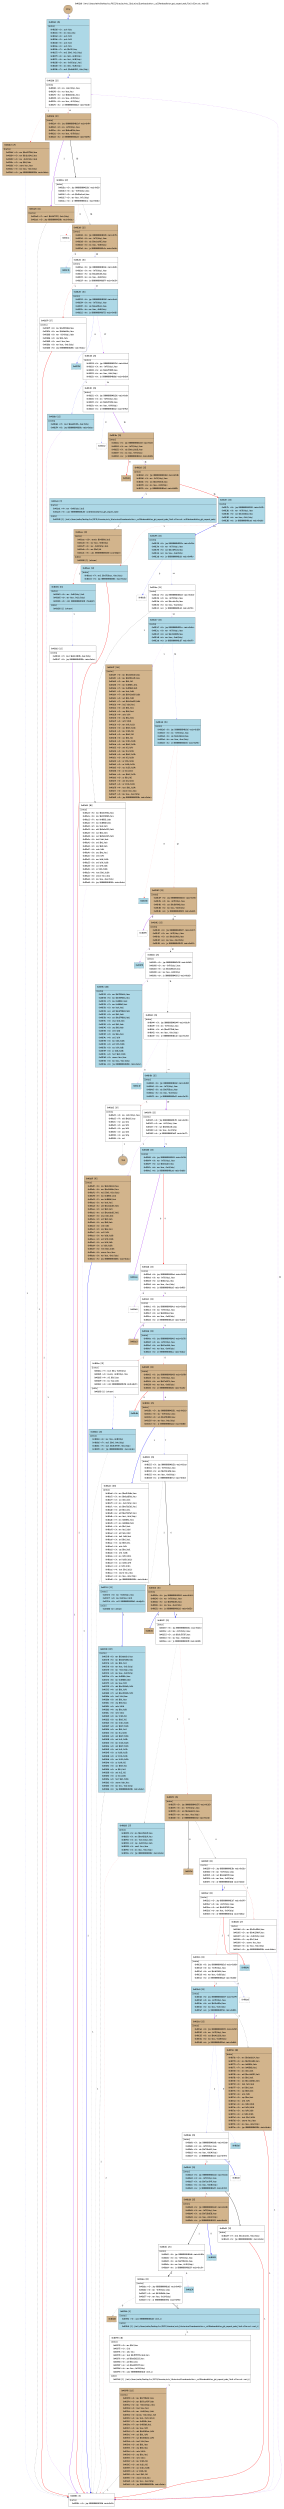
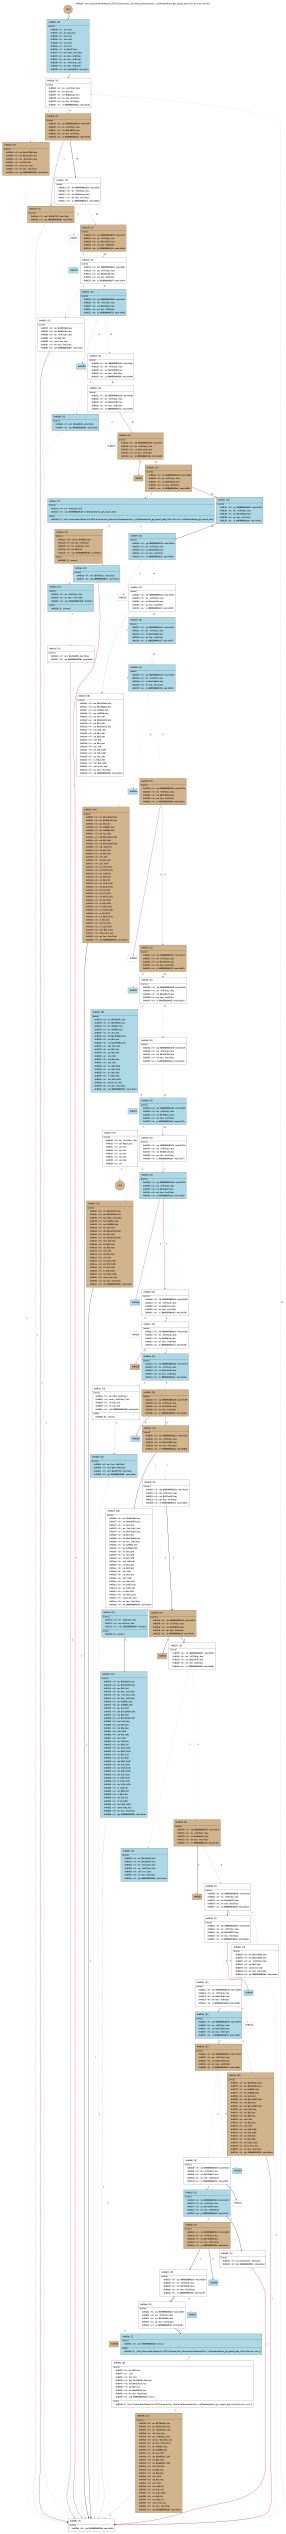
none -> (85, 1730)
